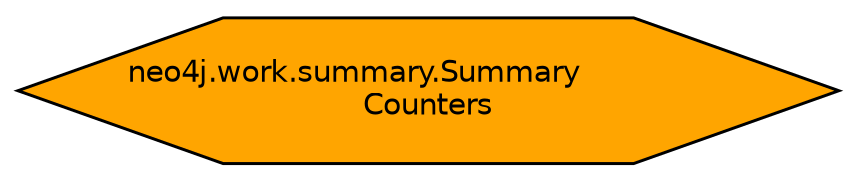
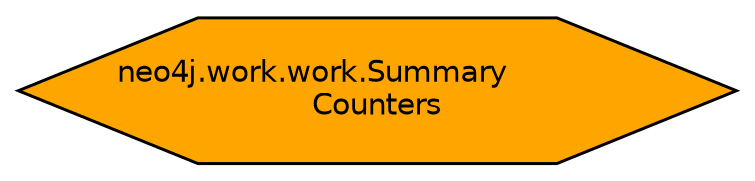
(428, 91) -> (377, 91)
